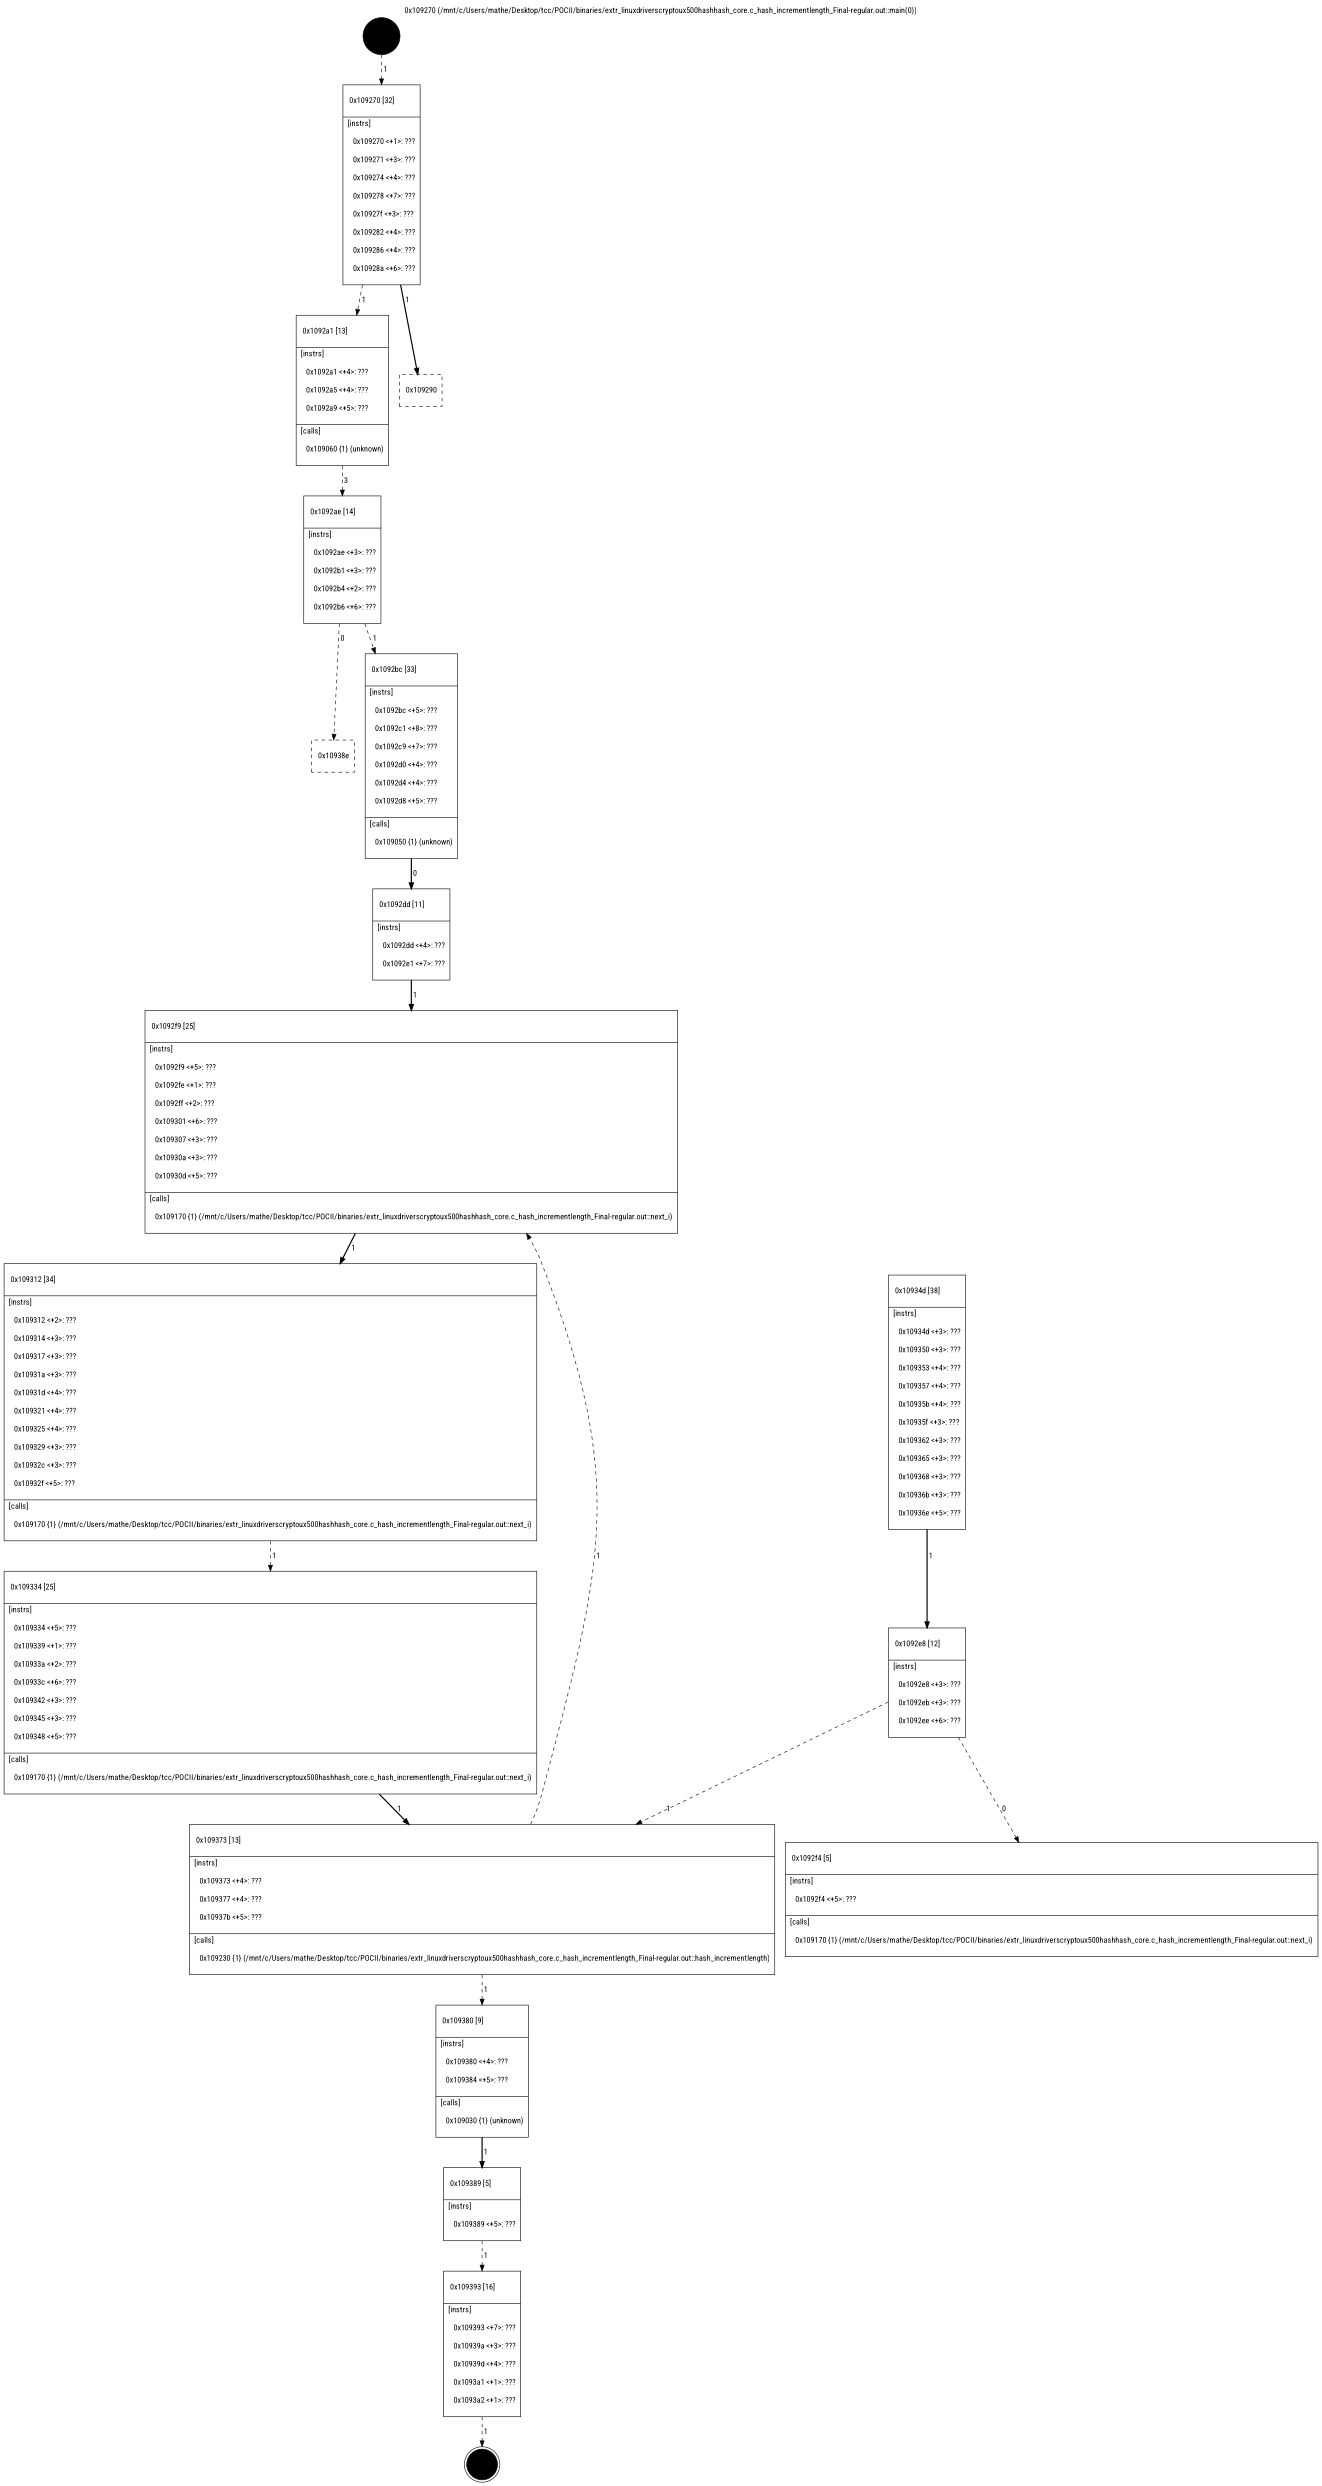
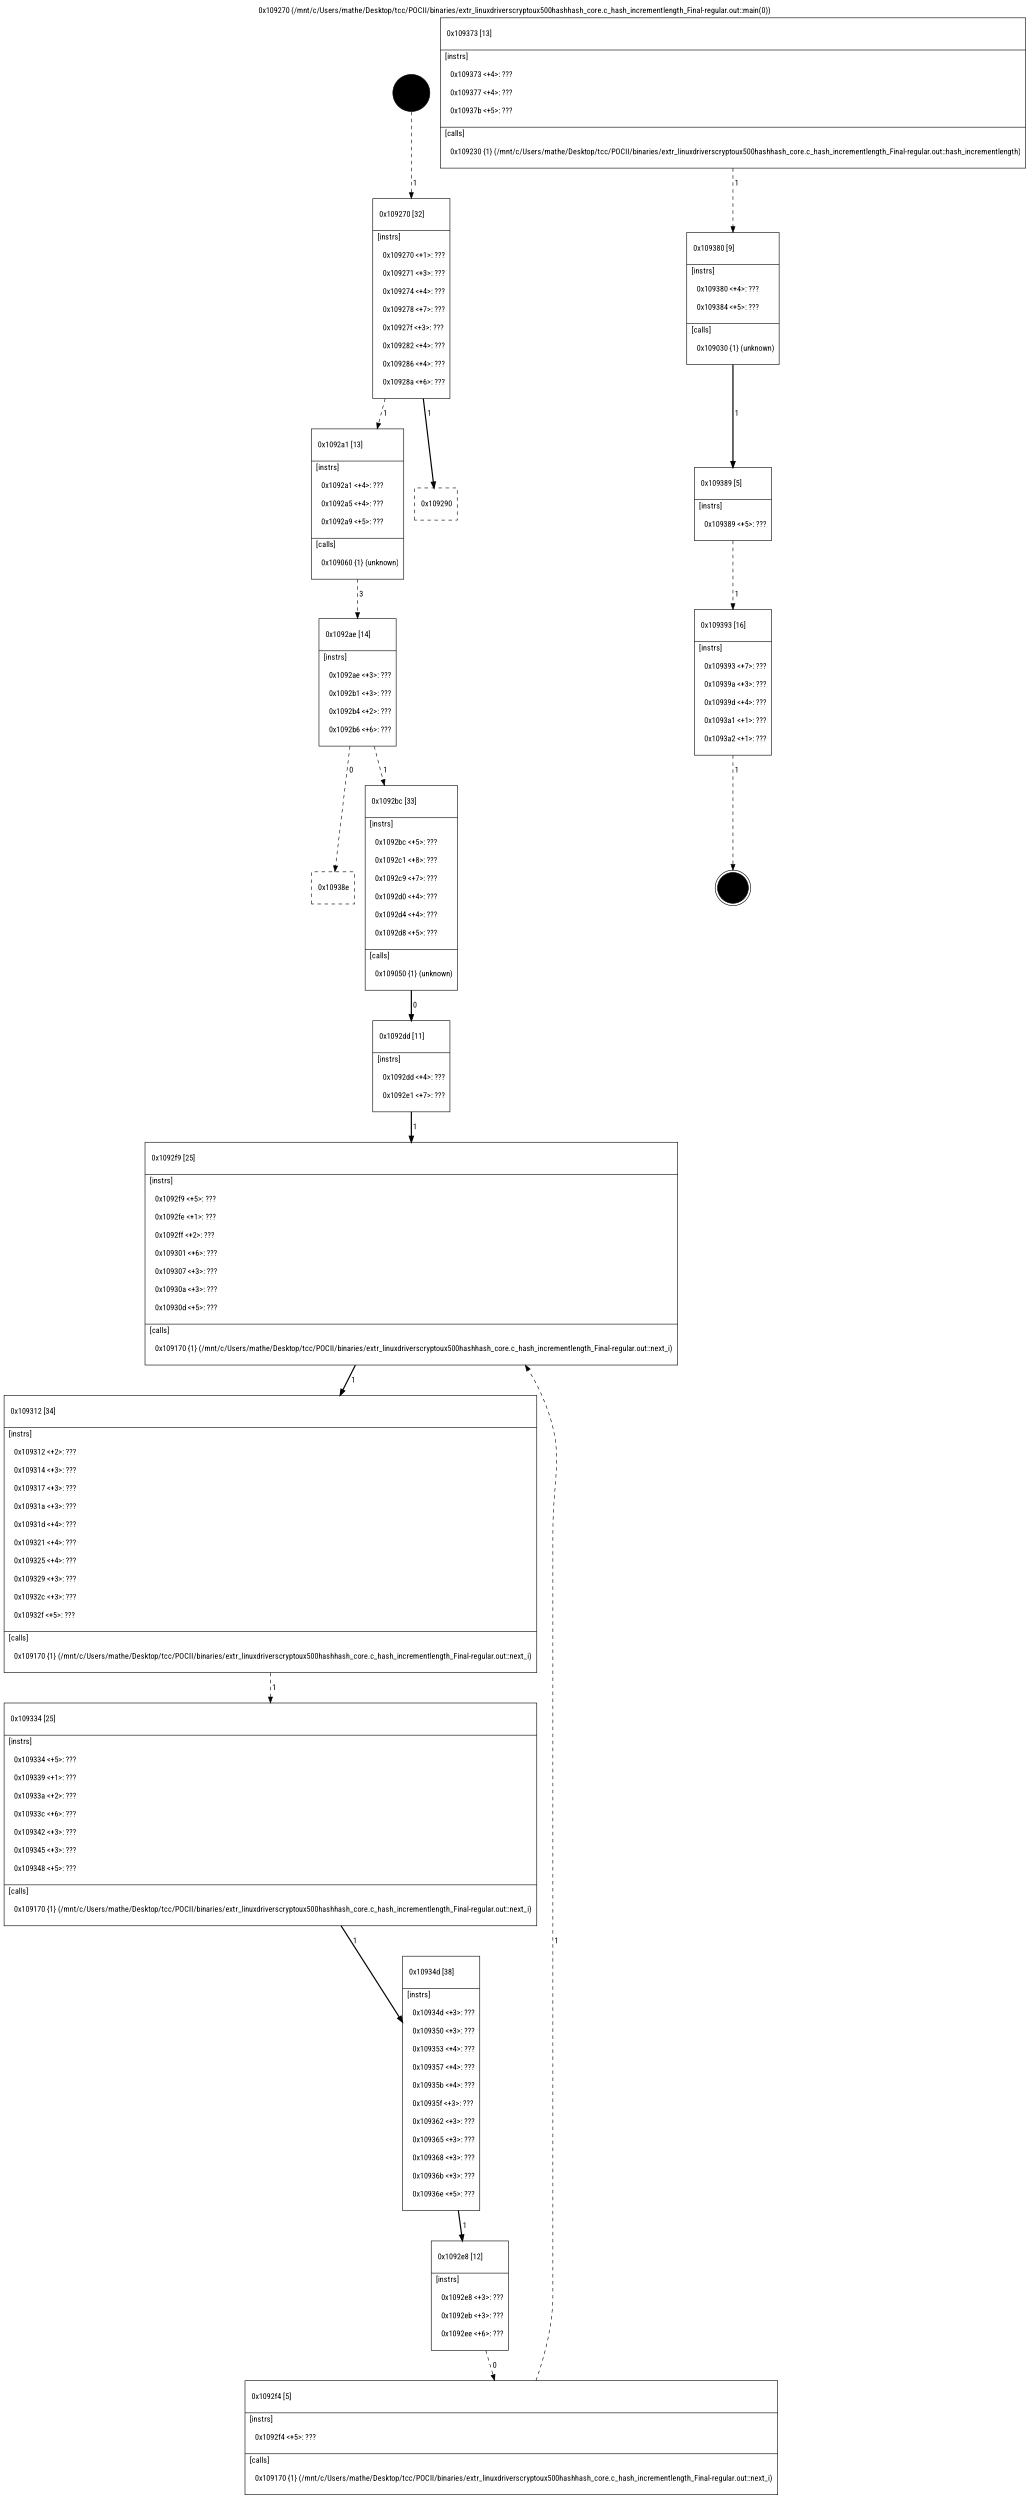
(596, 1530) -> (553, 1874)
(765, 1762) -> none
(392, 1807) -> (370, 1971)
